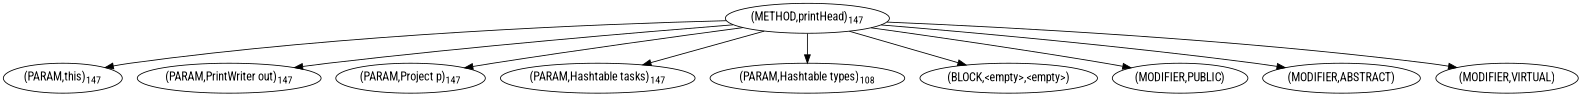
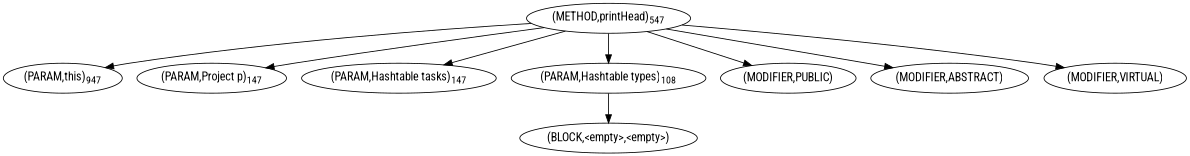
(856, 17) -> (657, 17)
(904, 47) -> (609, 104)
(94, 77) -> (94, 77)
(229, 78) -> none
